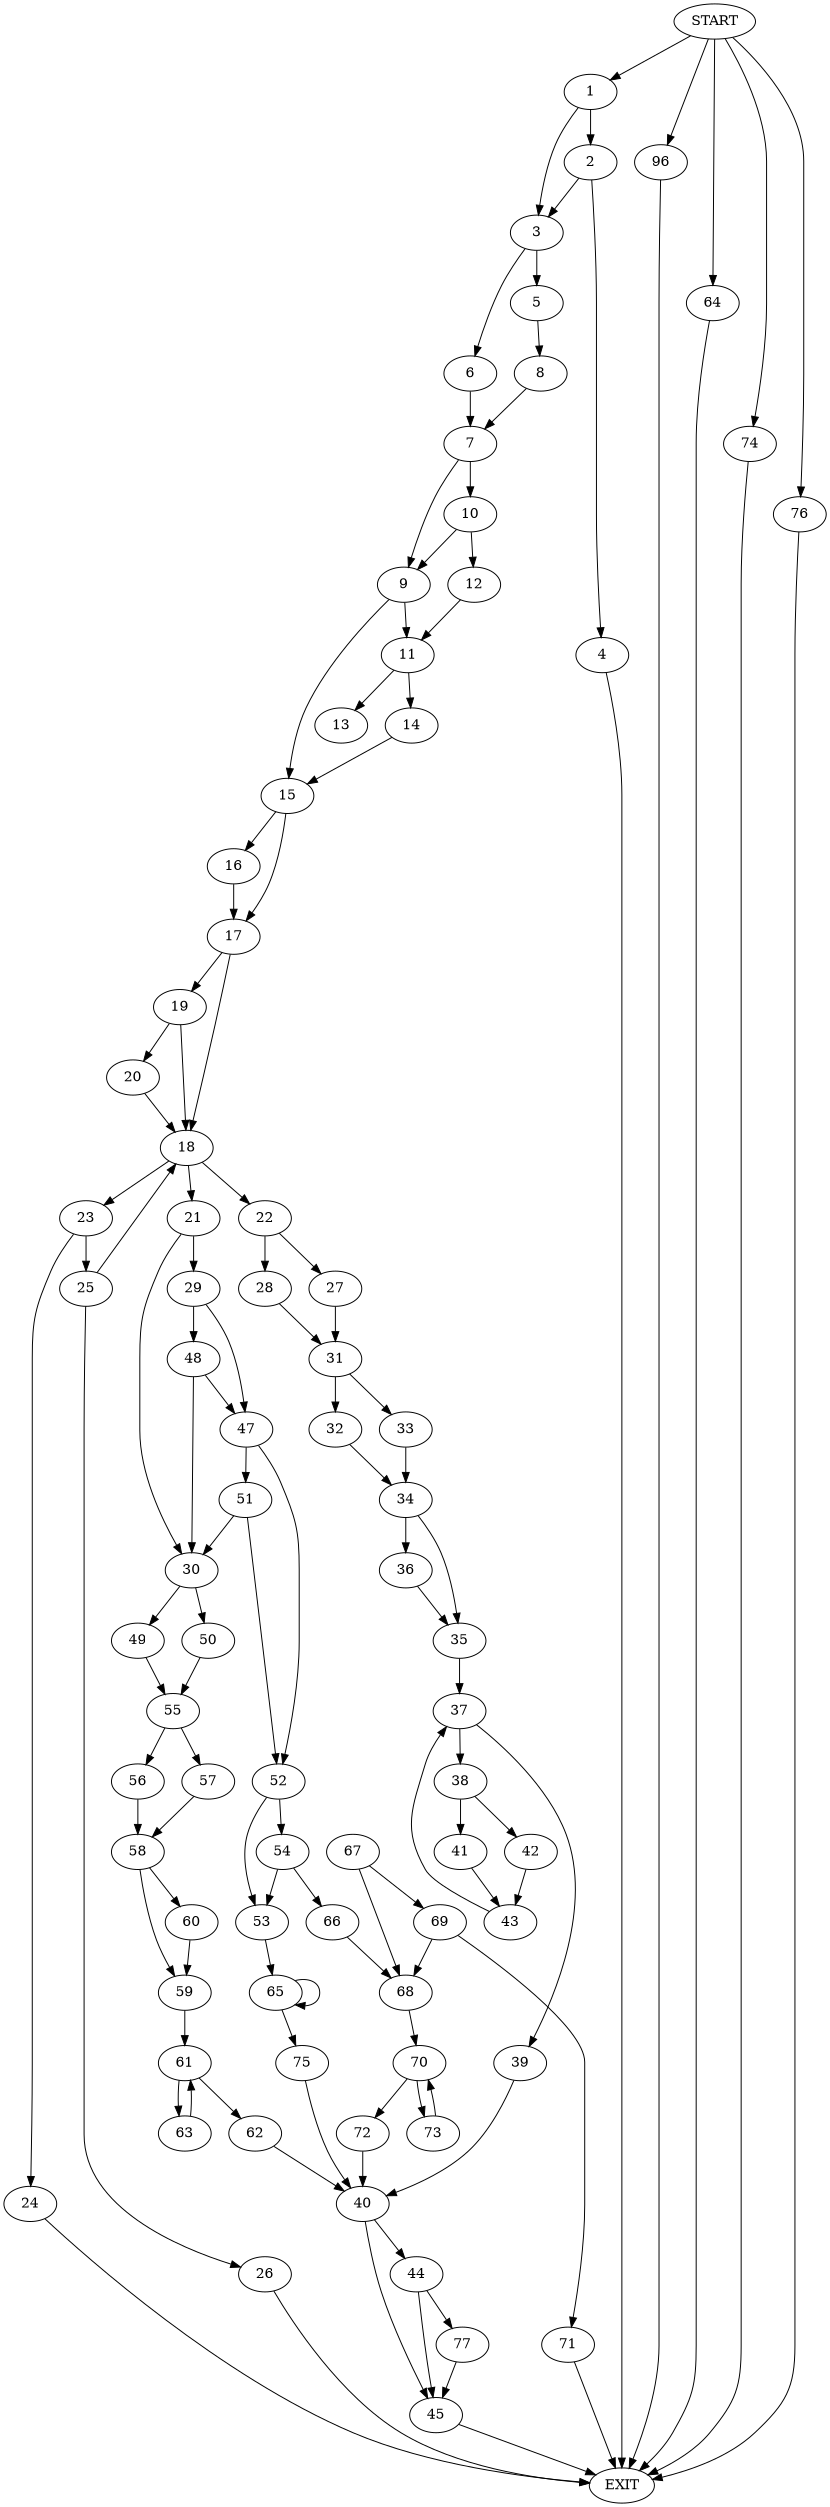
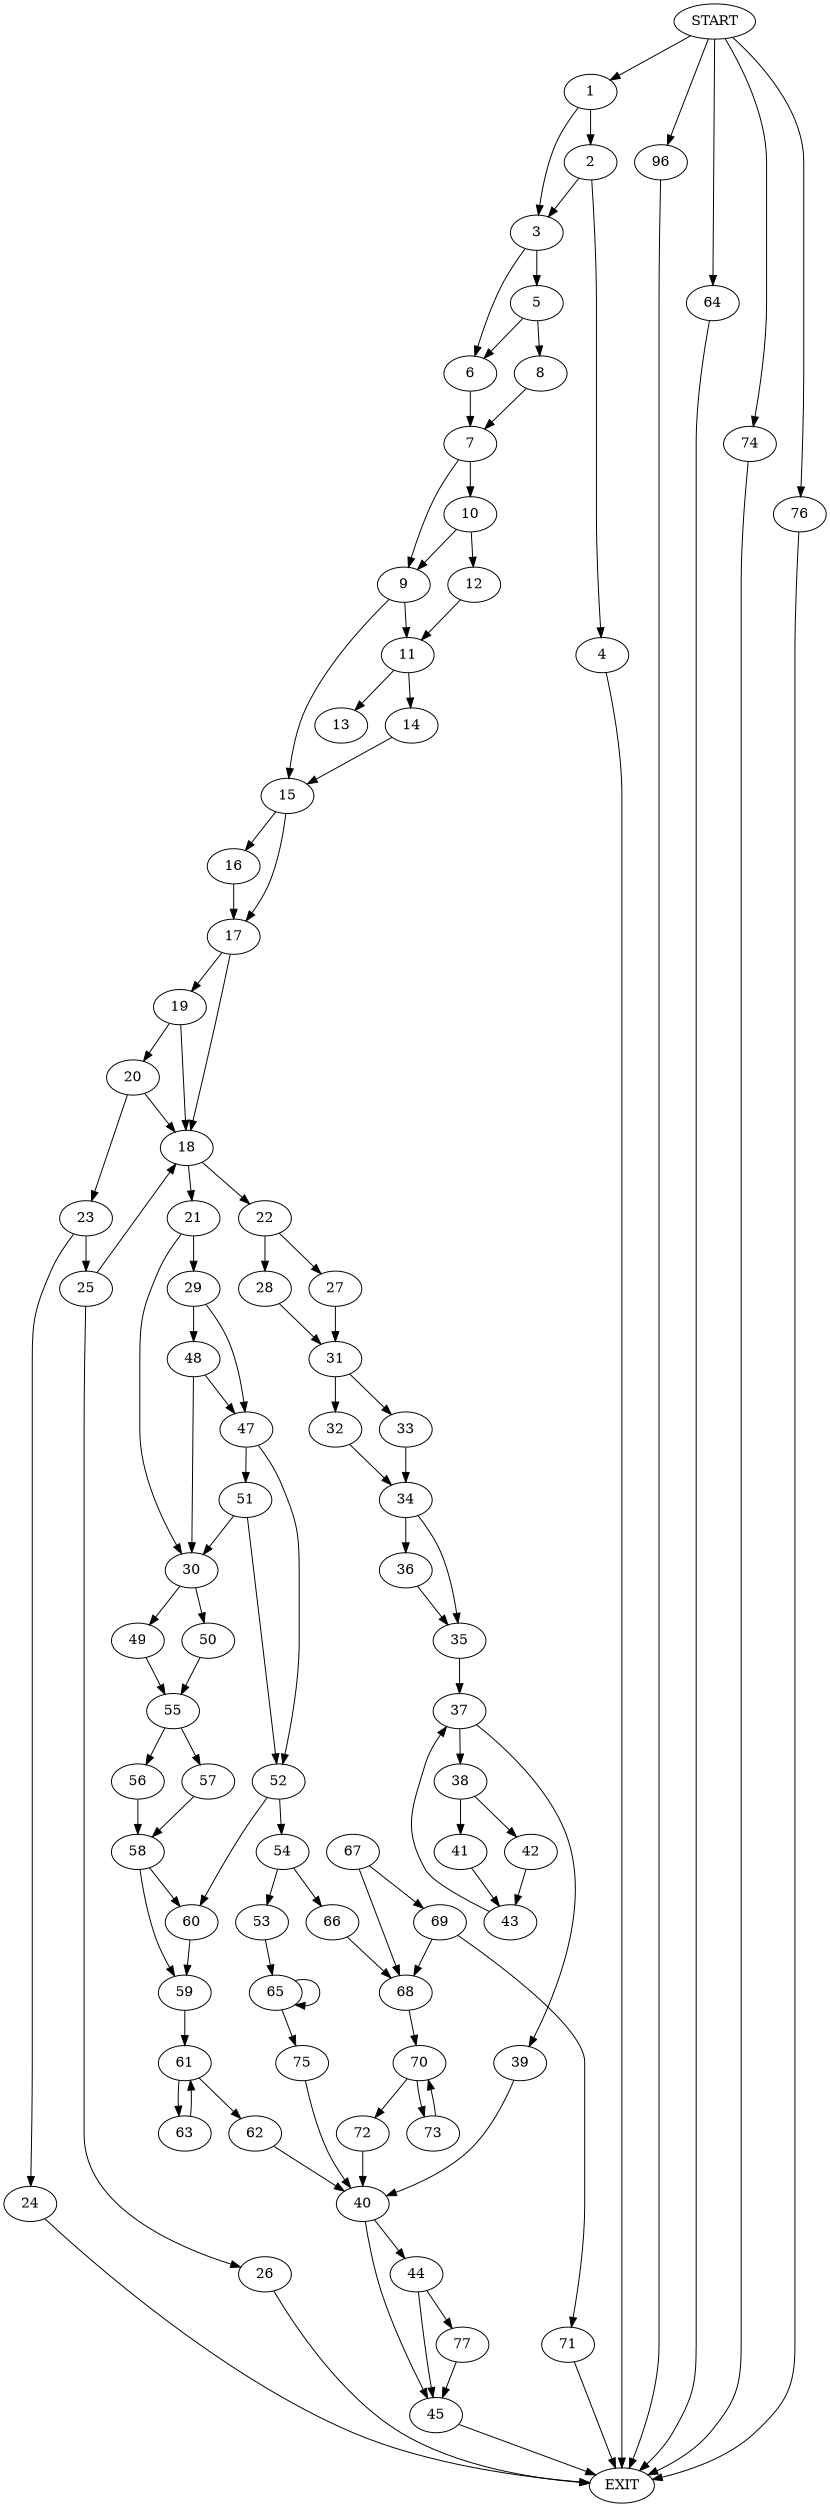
none -> (507, 335)
(140, 1180) -> (111, 1143)
(245, 1844) -> (234, 1846)
